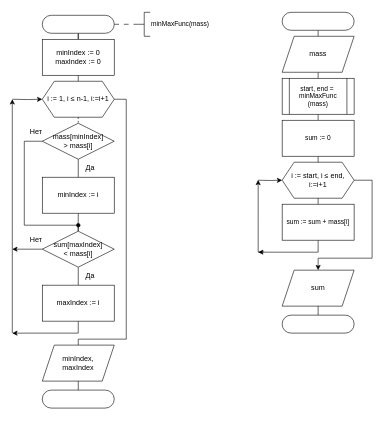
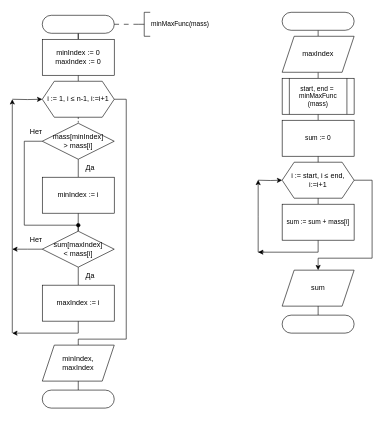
(318, 54) -> (318, 54)
